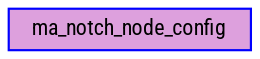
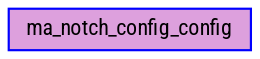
(130, 29) -> (130, 29)
